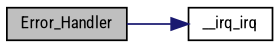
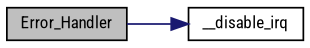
(231, 24) -> (246, 24)
